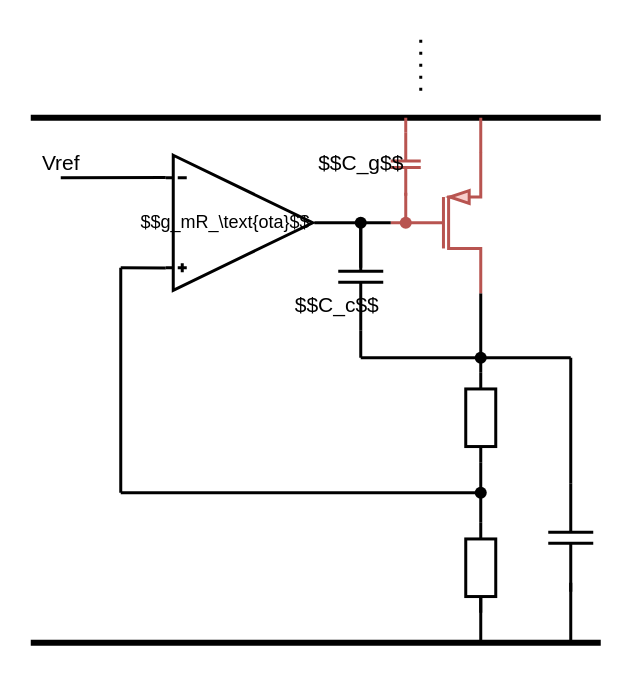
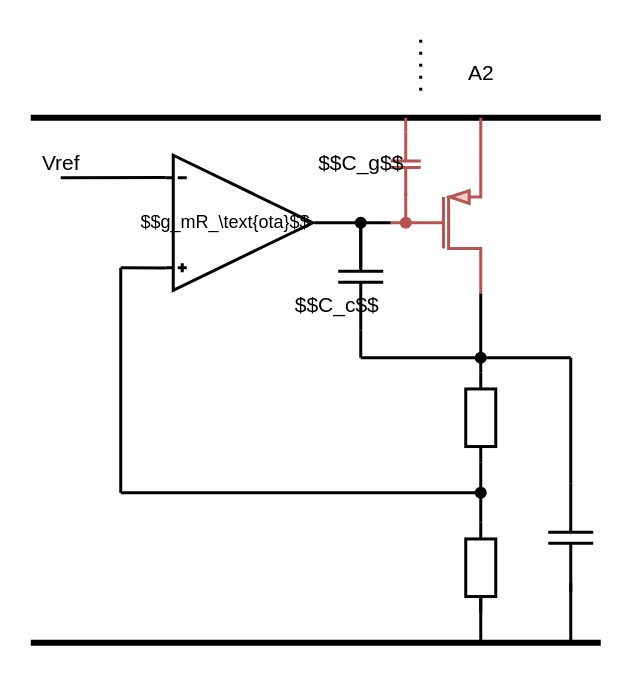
none -> (481, 73)
